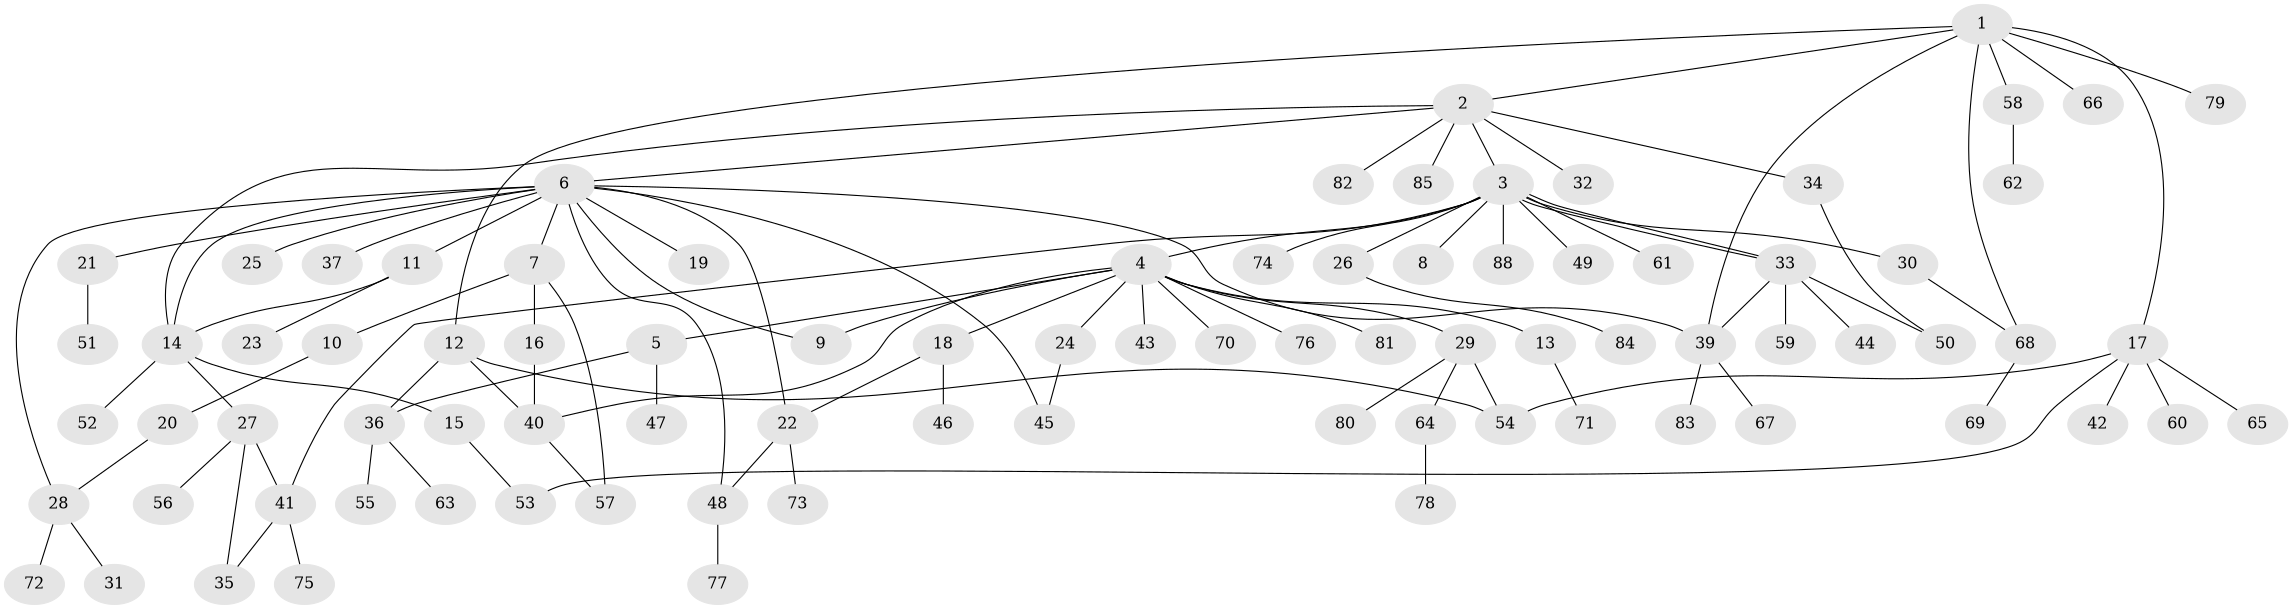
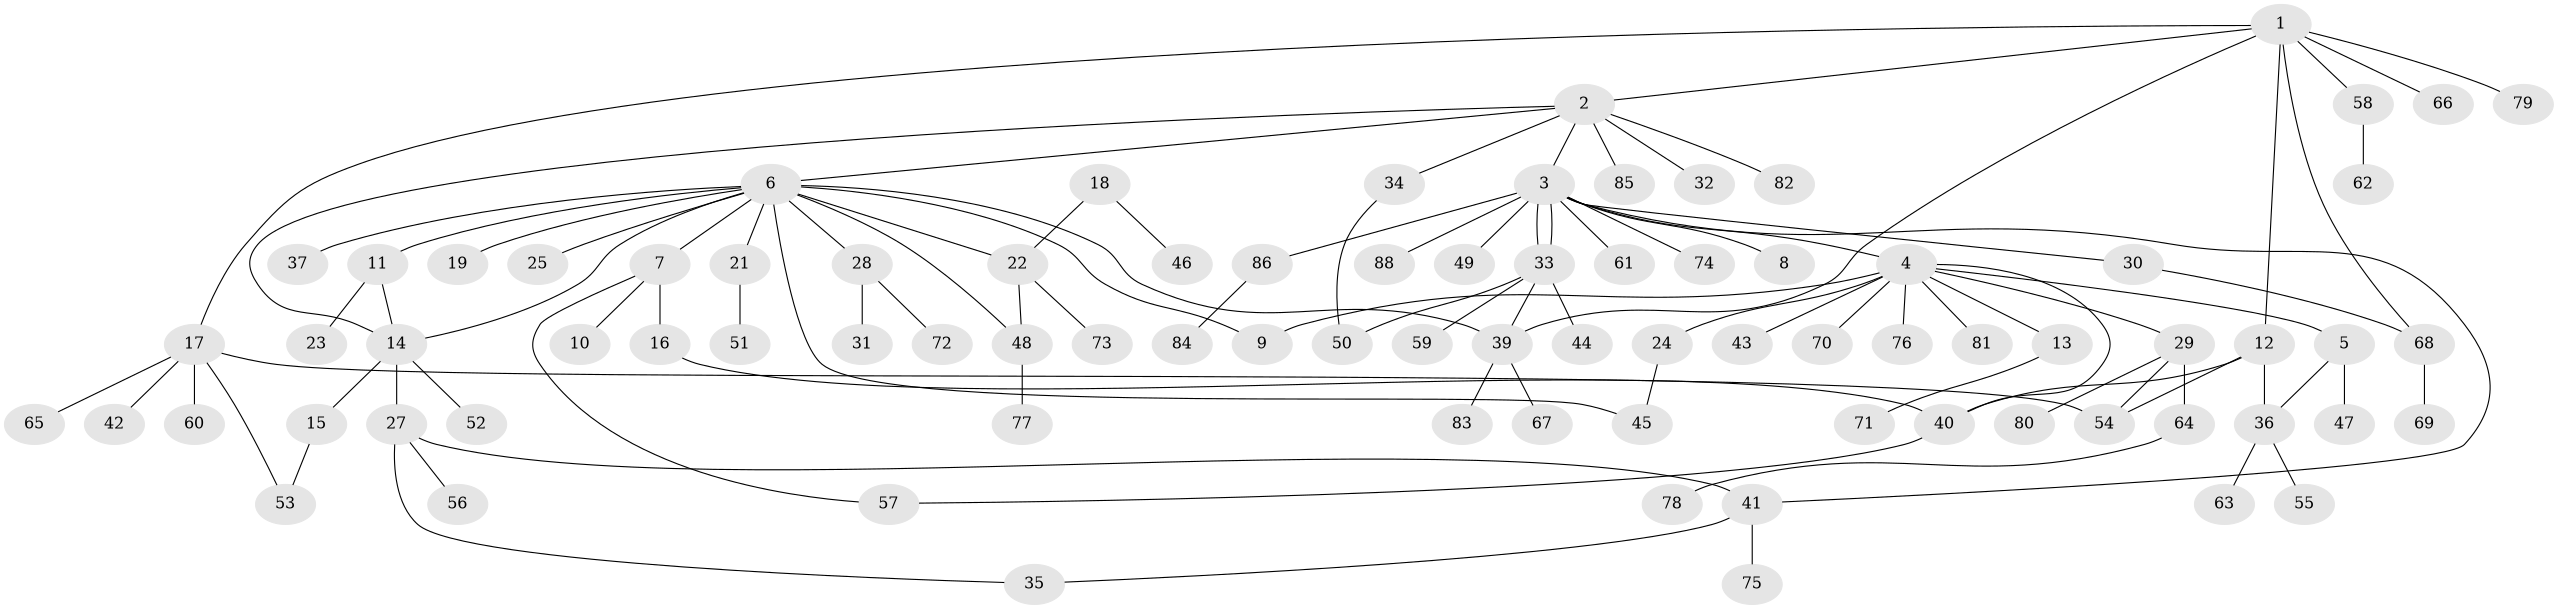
(1343, 264) -> (1262, 264)
(1042, 304) -> none
(168, 424) -> none
